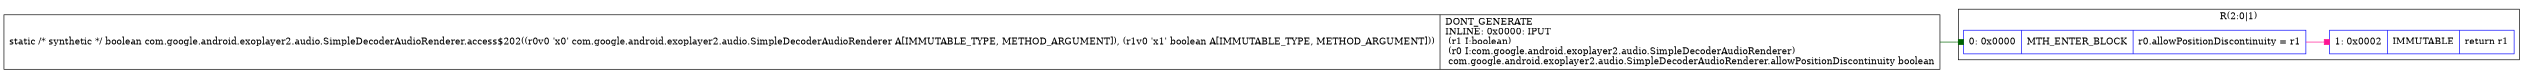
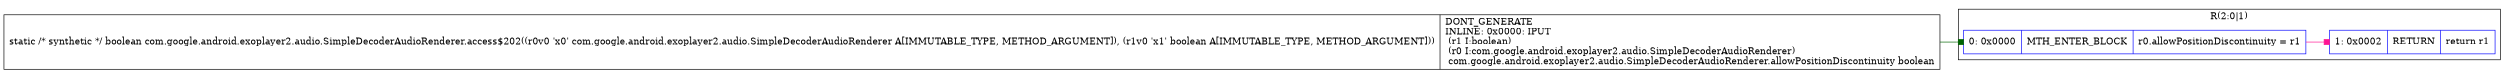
(2423, 42) -> (2414, 42)
